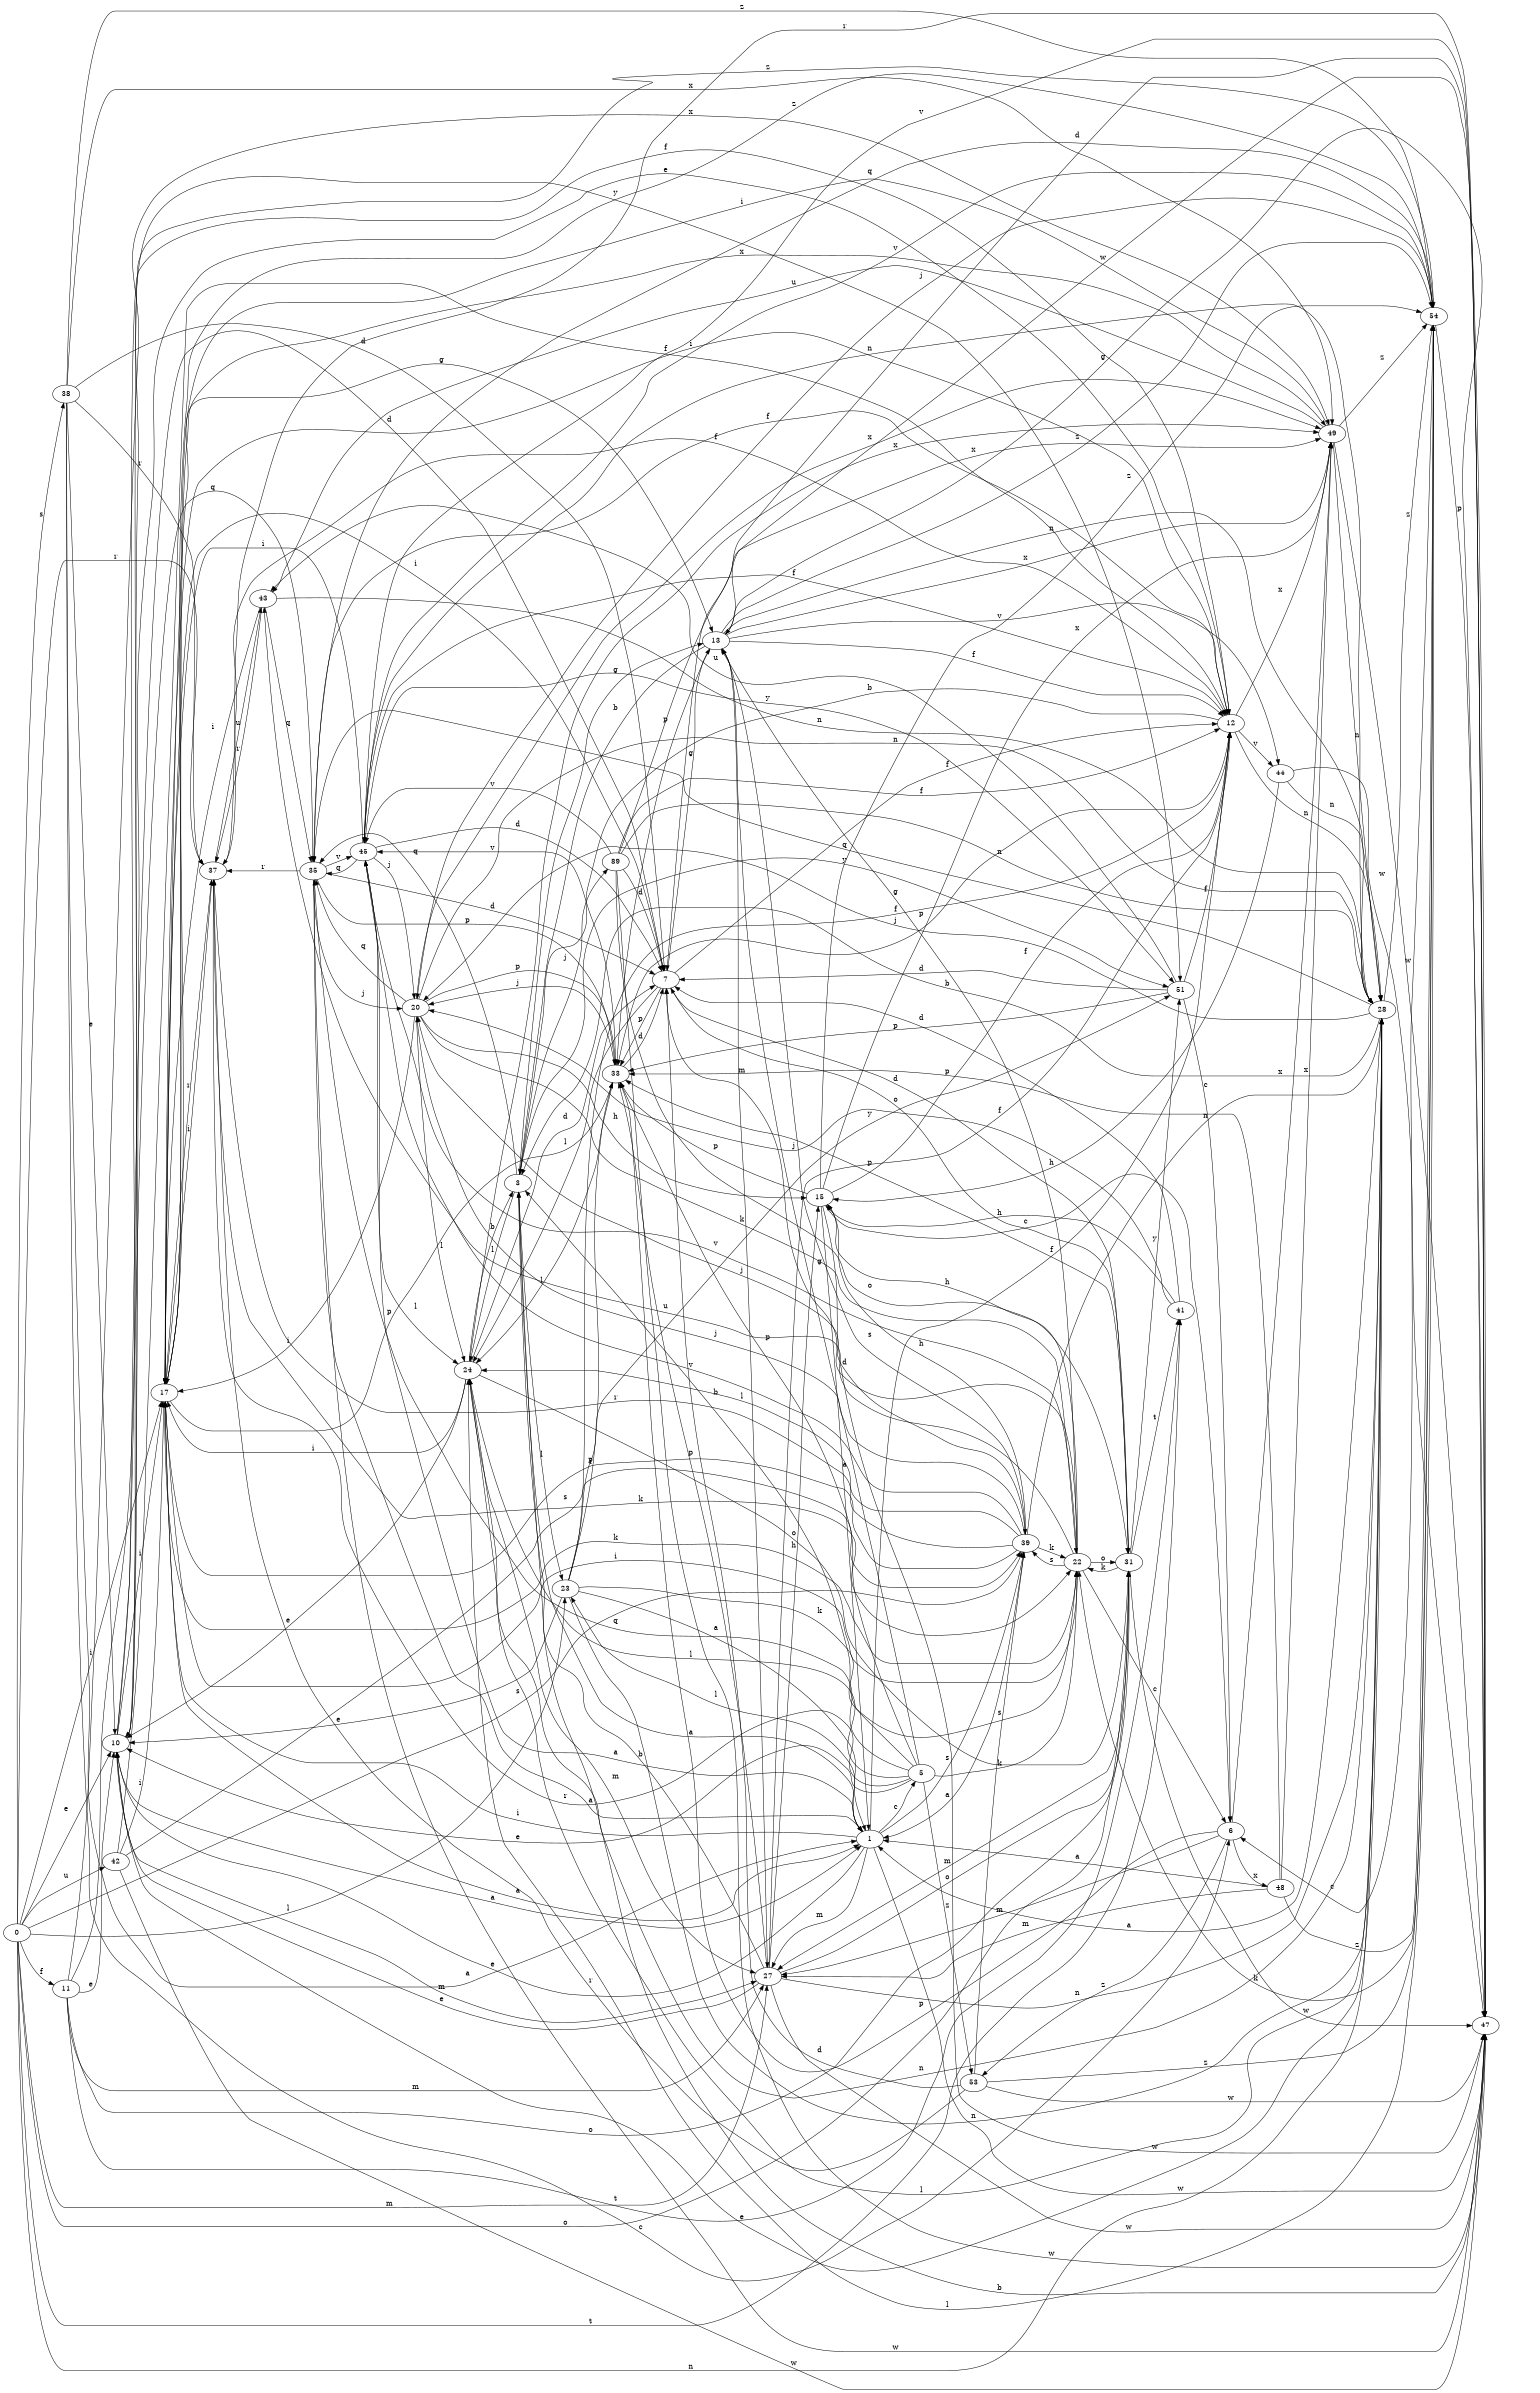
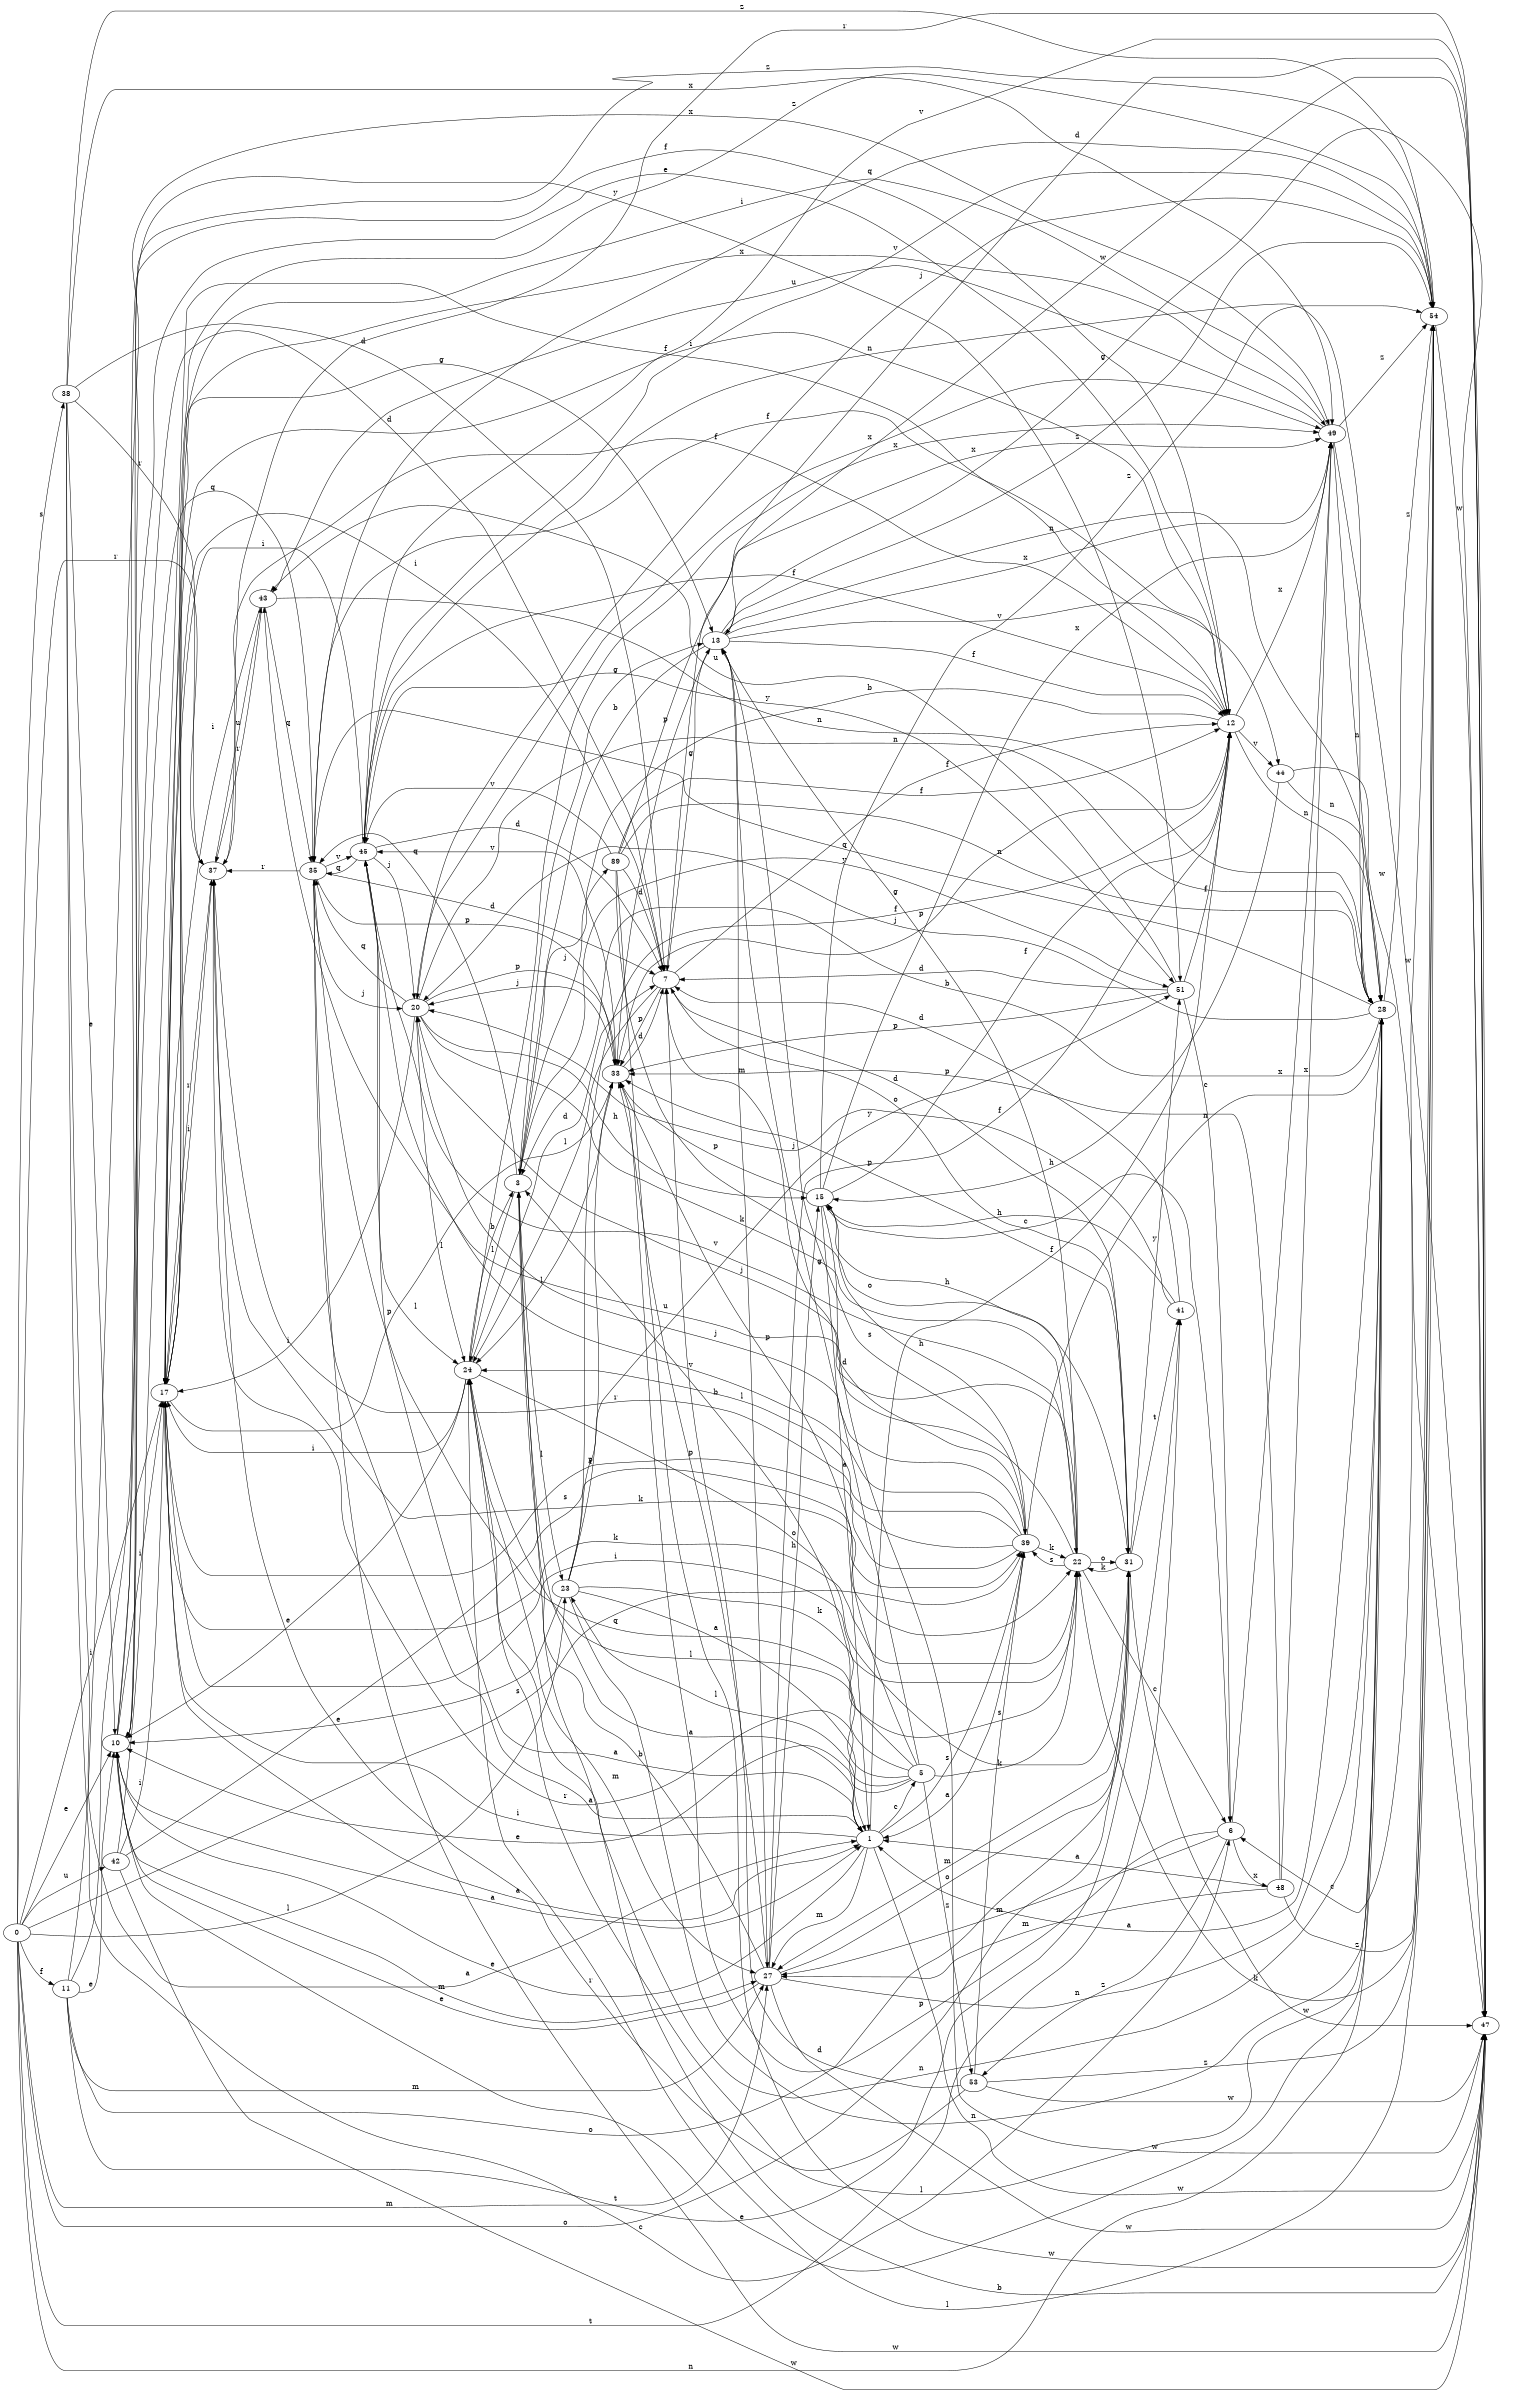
(1460, 509) -> (1460, 509)
